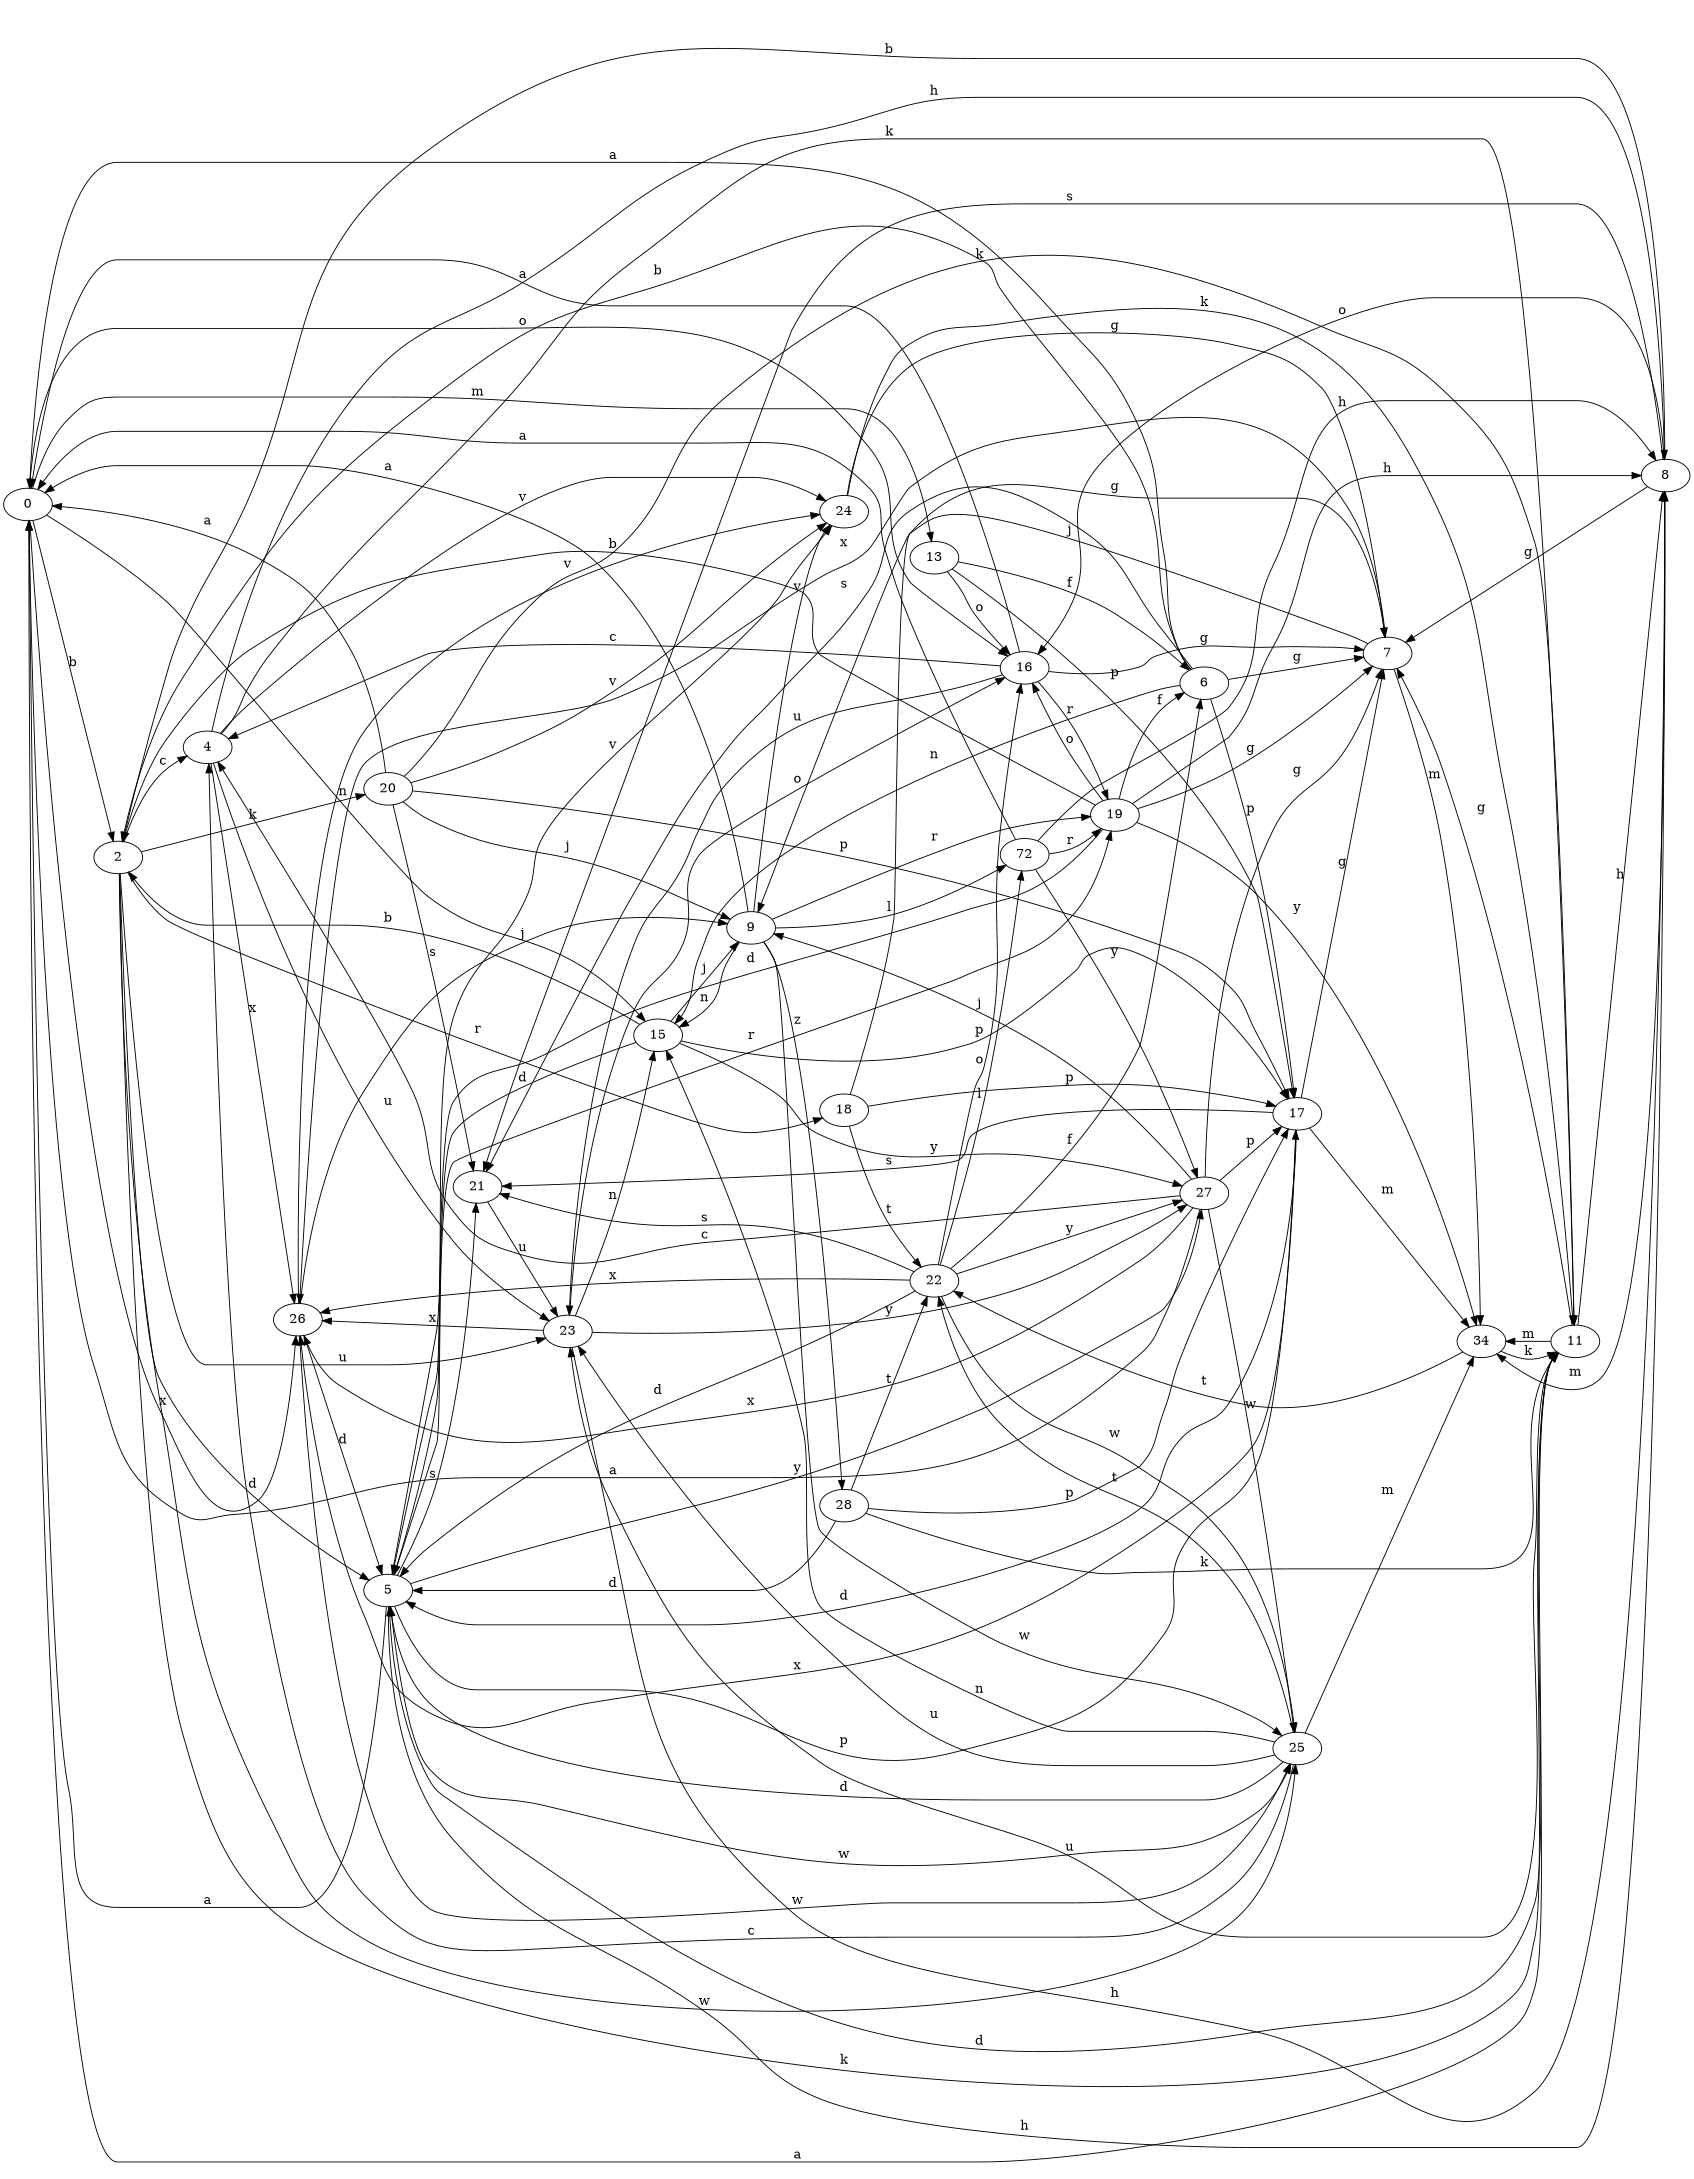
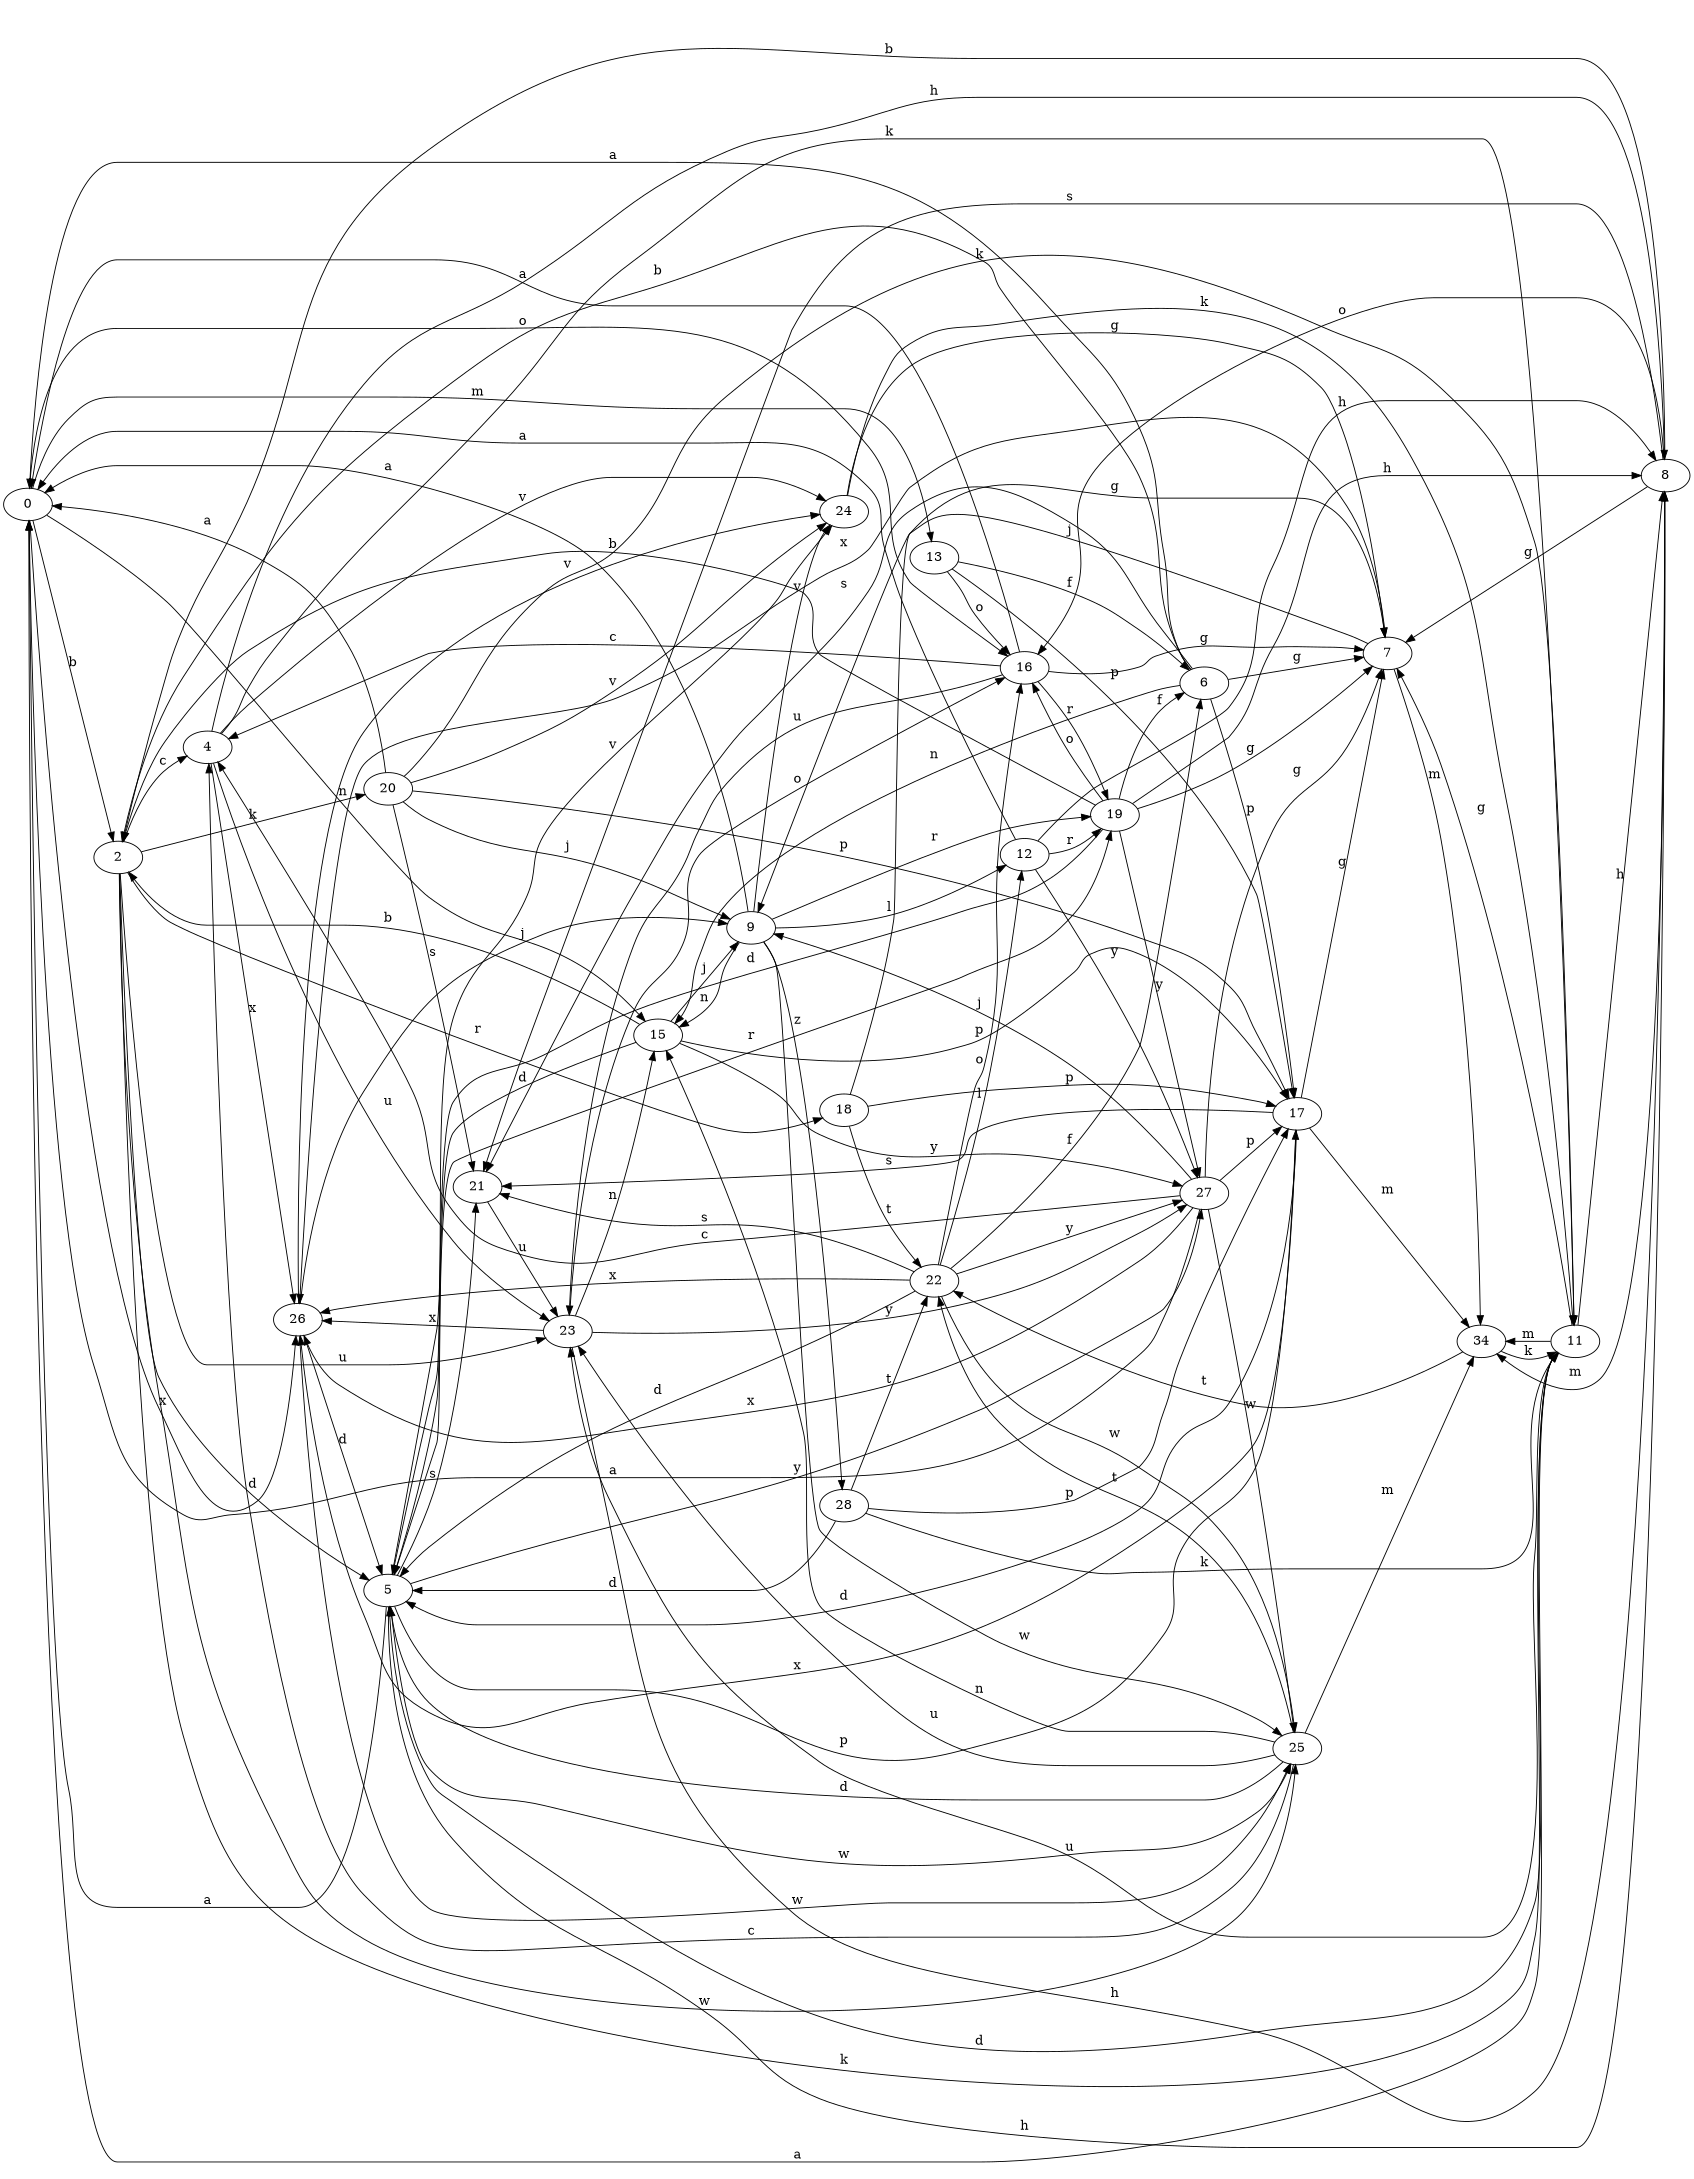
(1025, 855) -> (1025, 855)
(1356, 1031) -> (1159, 1000)
